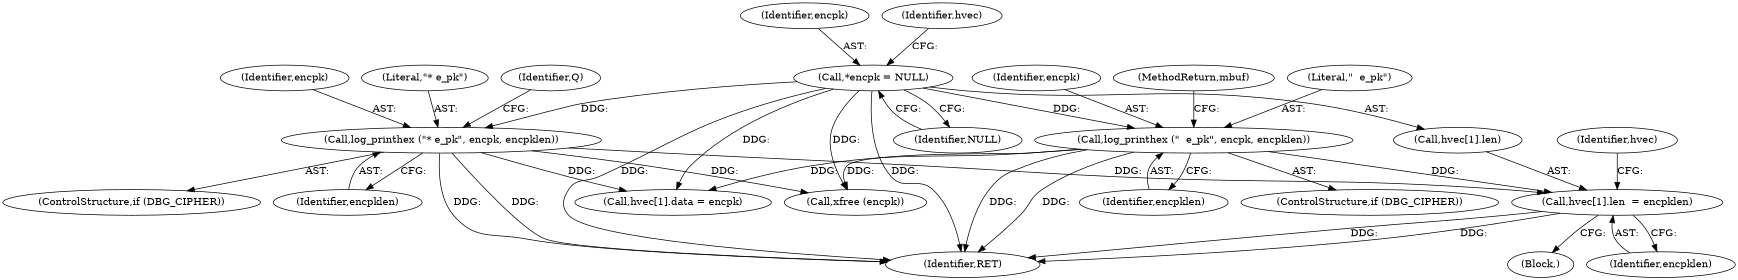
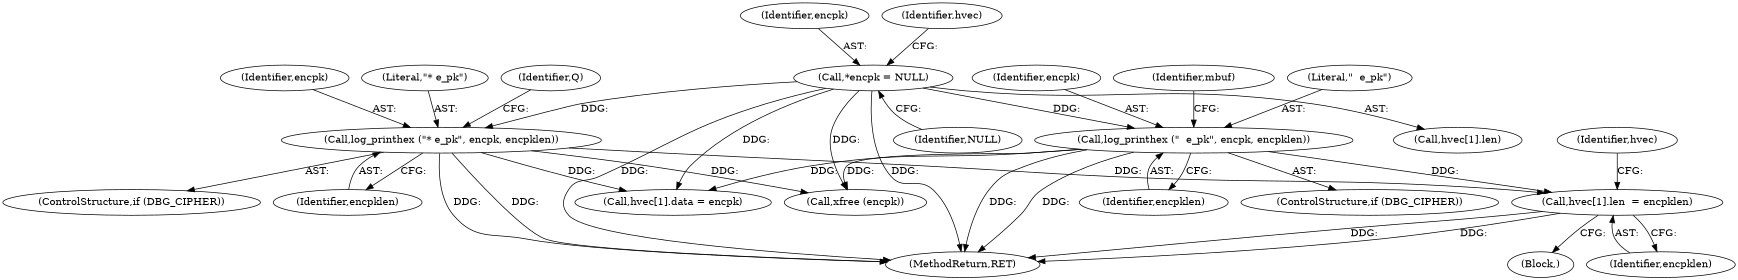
(1194, 78) -> (1194, 78)
(927, 103) -> none
(1533, 170) -> none
(963, 265) -> (963, 265)
